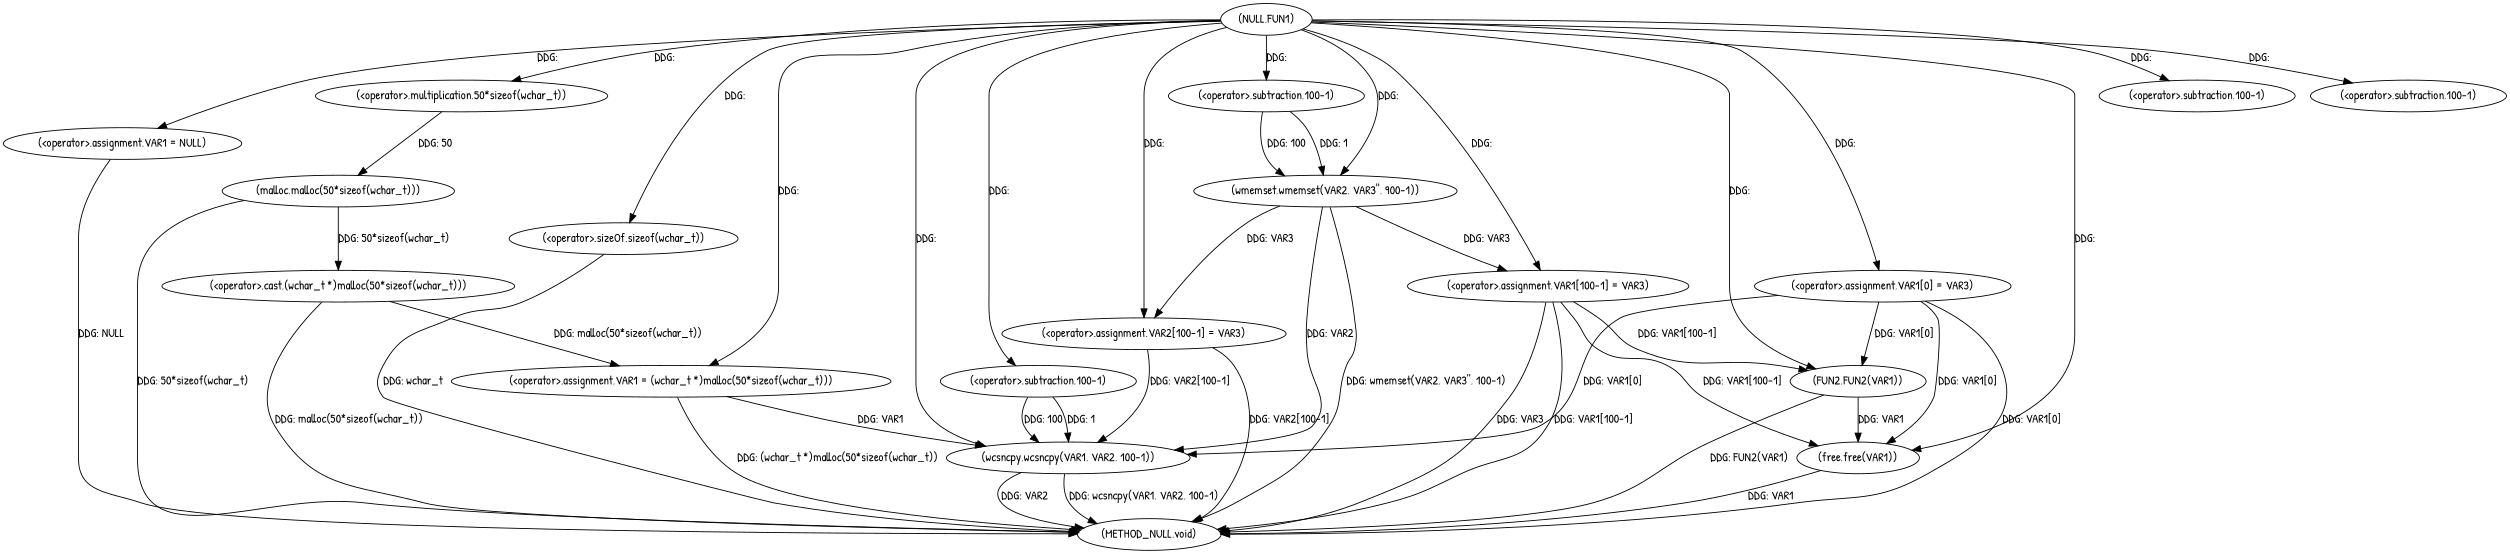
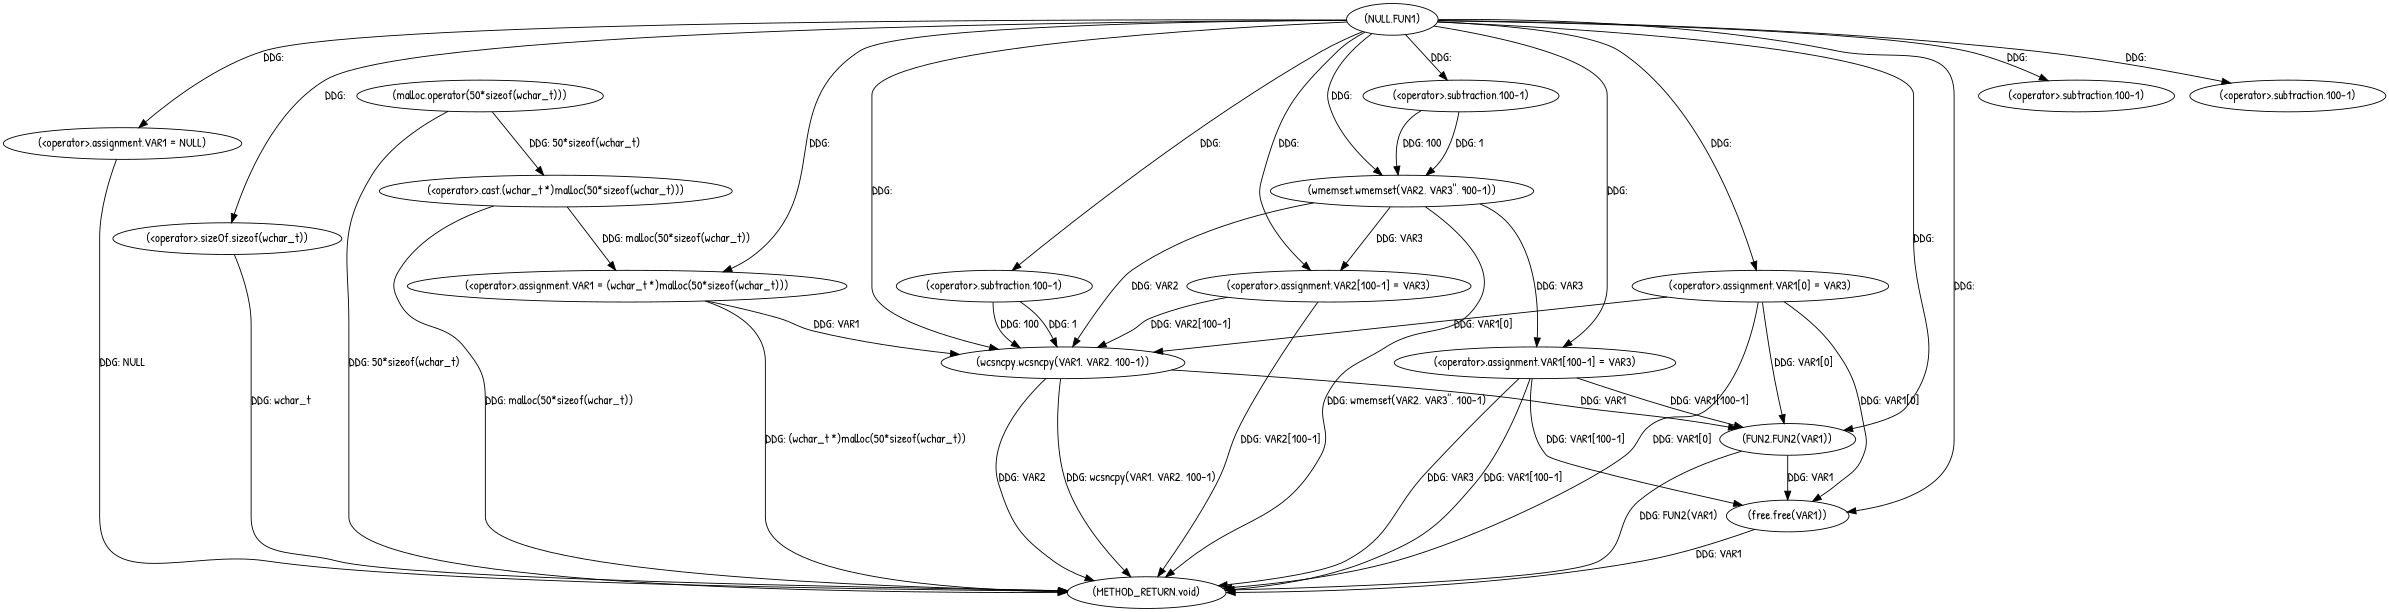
(462, 96) -> none
(338, 191) -> (480, 96)
none -> (1451, 392)
(1149, 534) -> (1147, 593)
